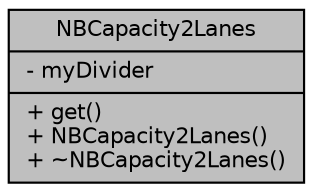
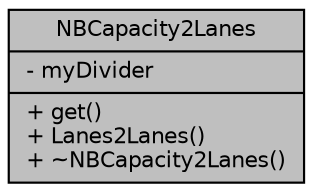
(148, 137) -> (116, 137)
